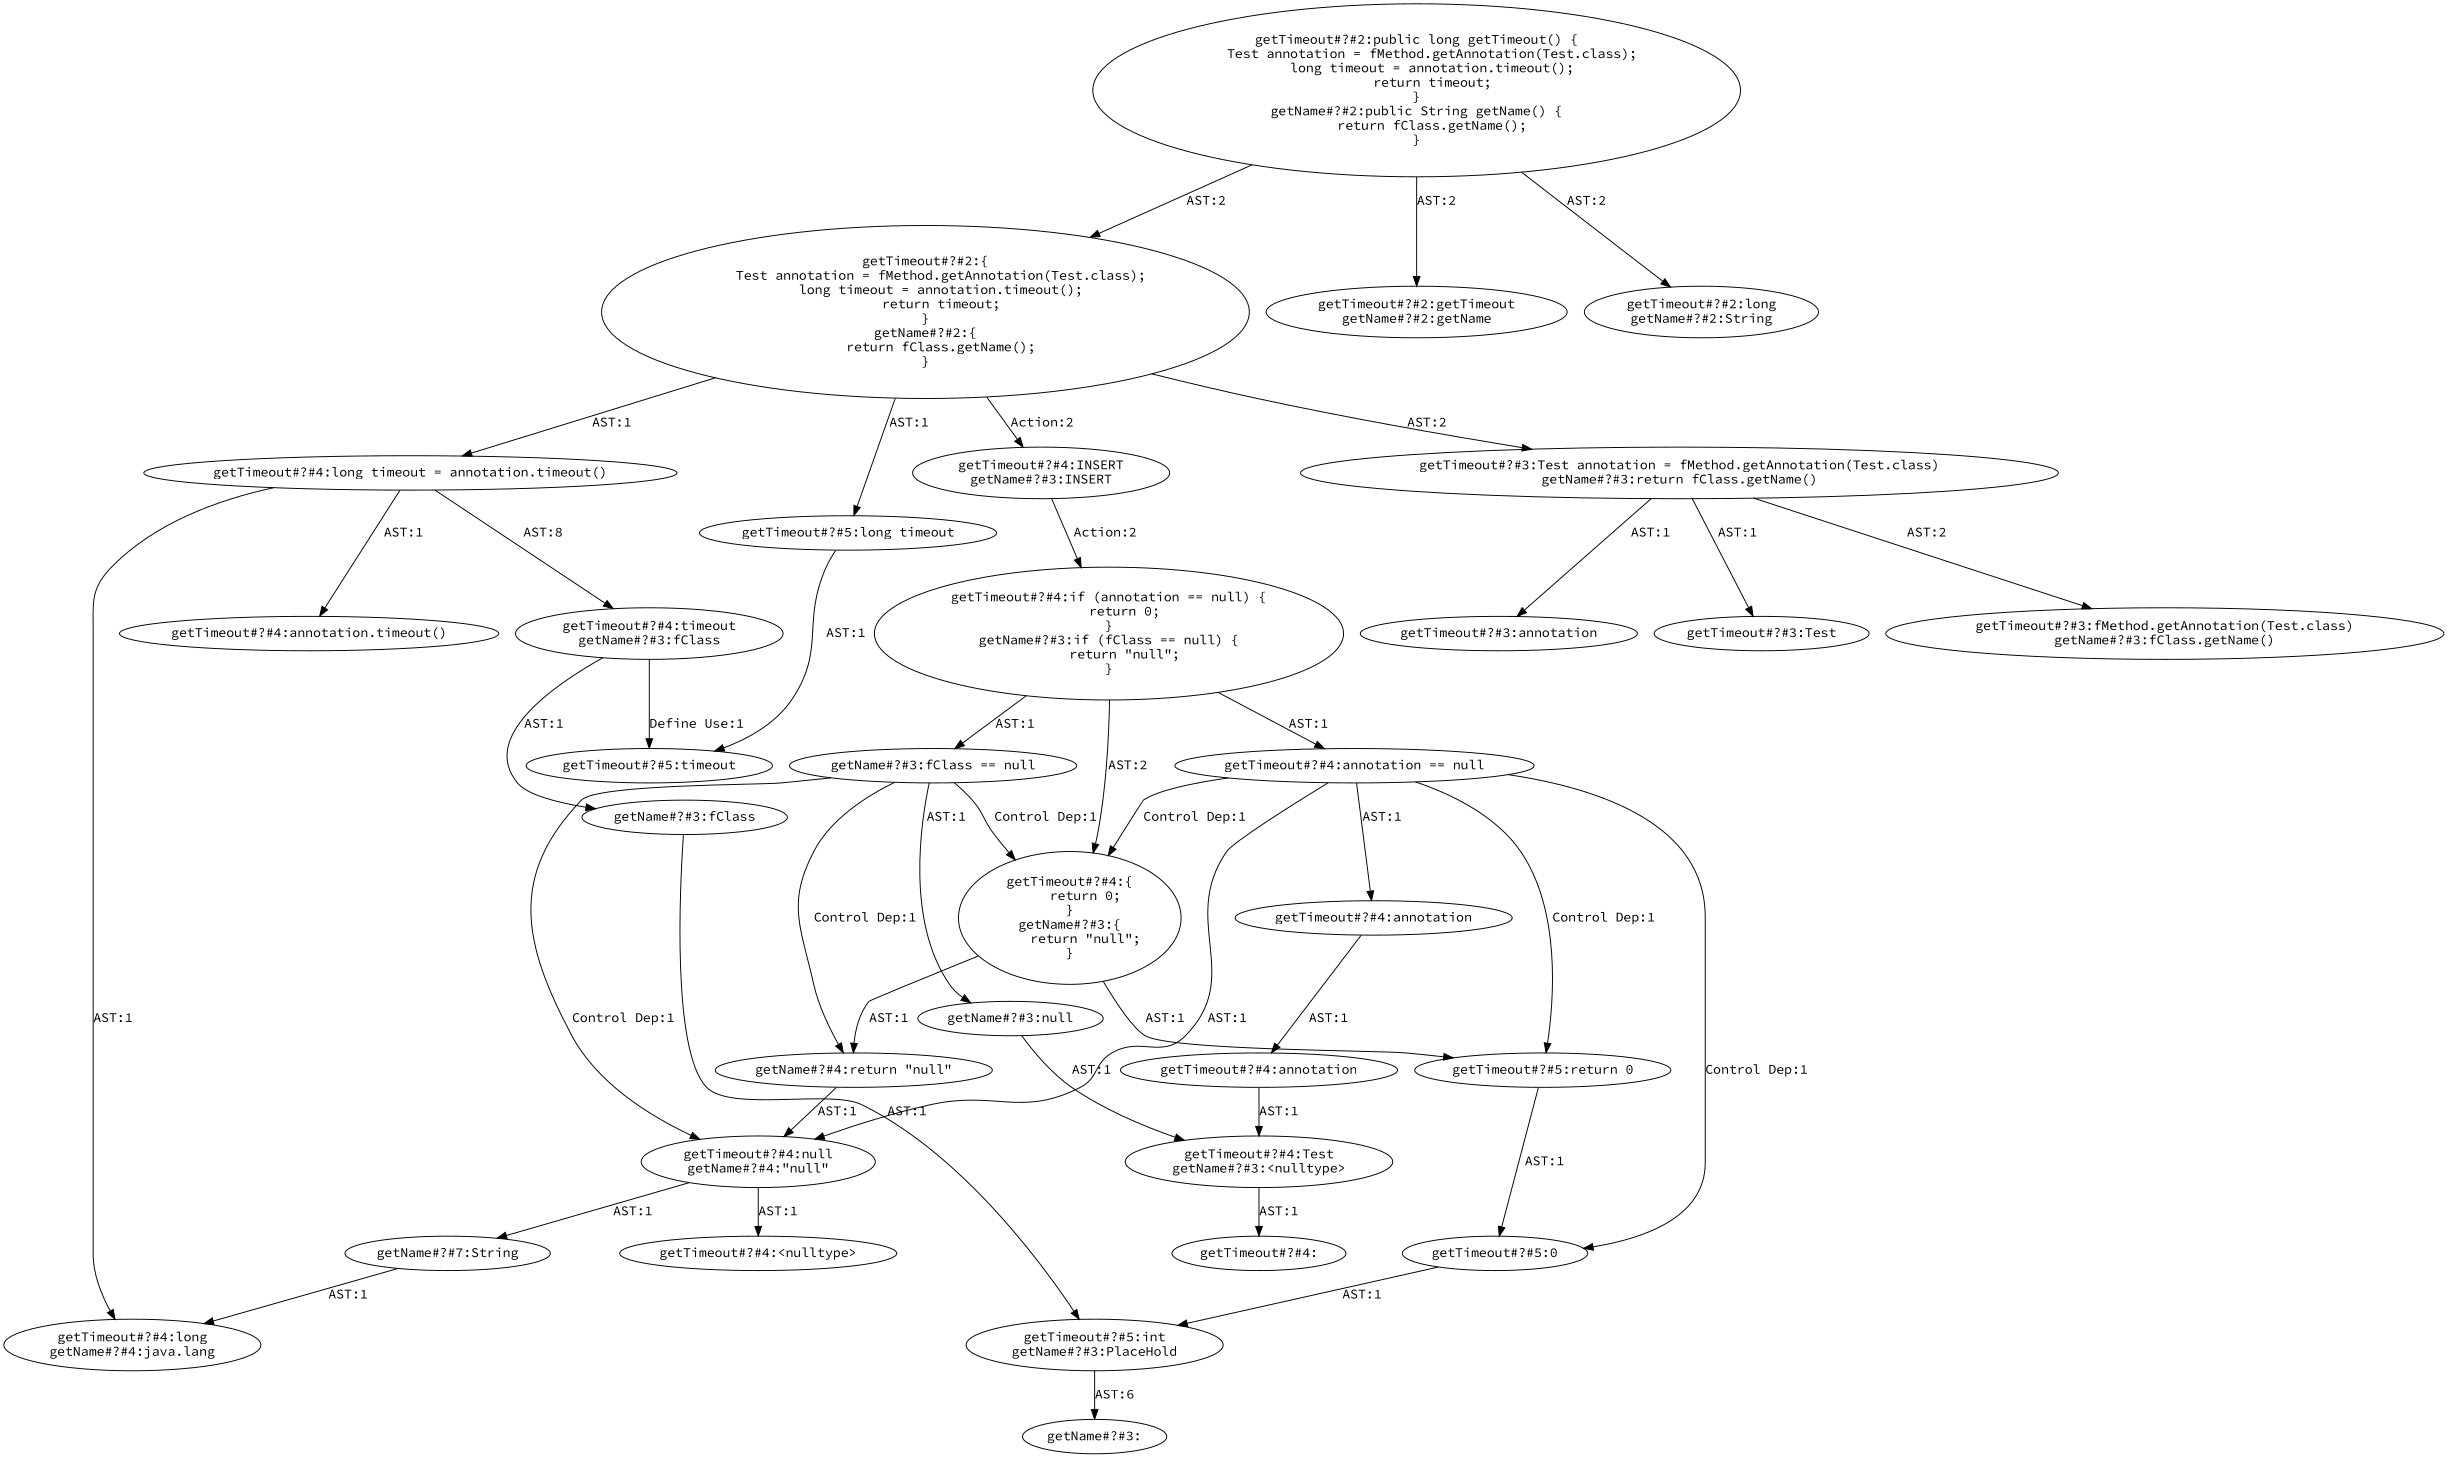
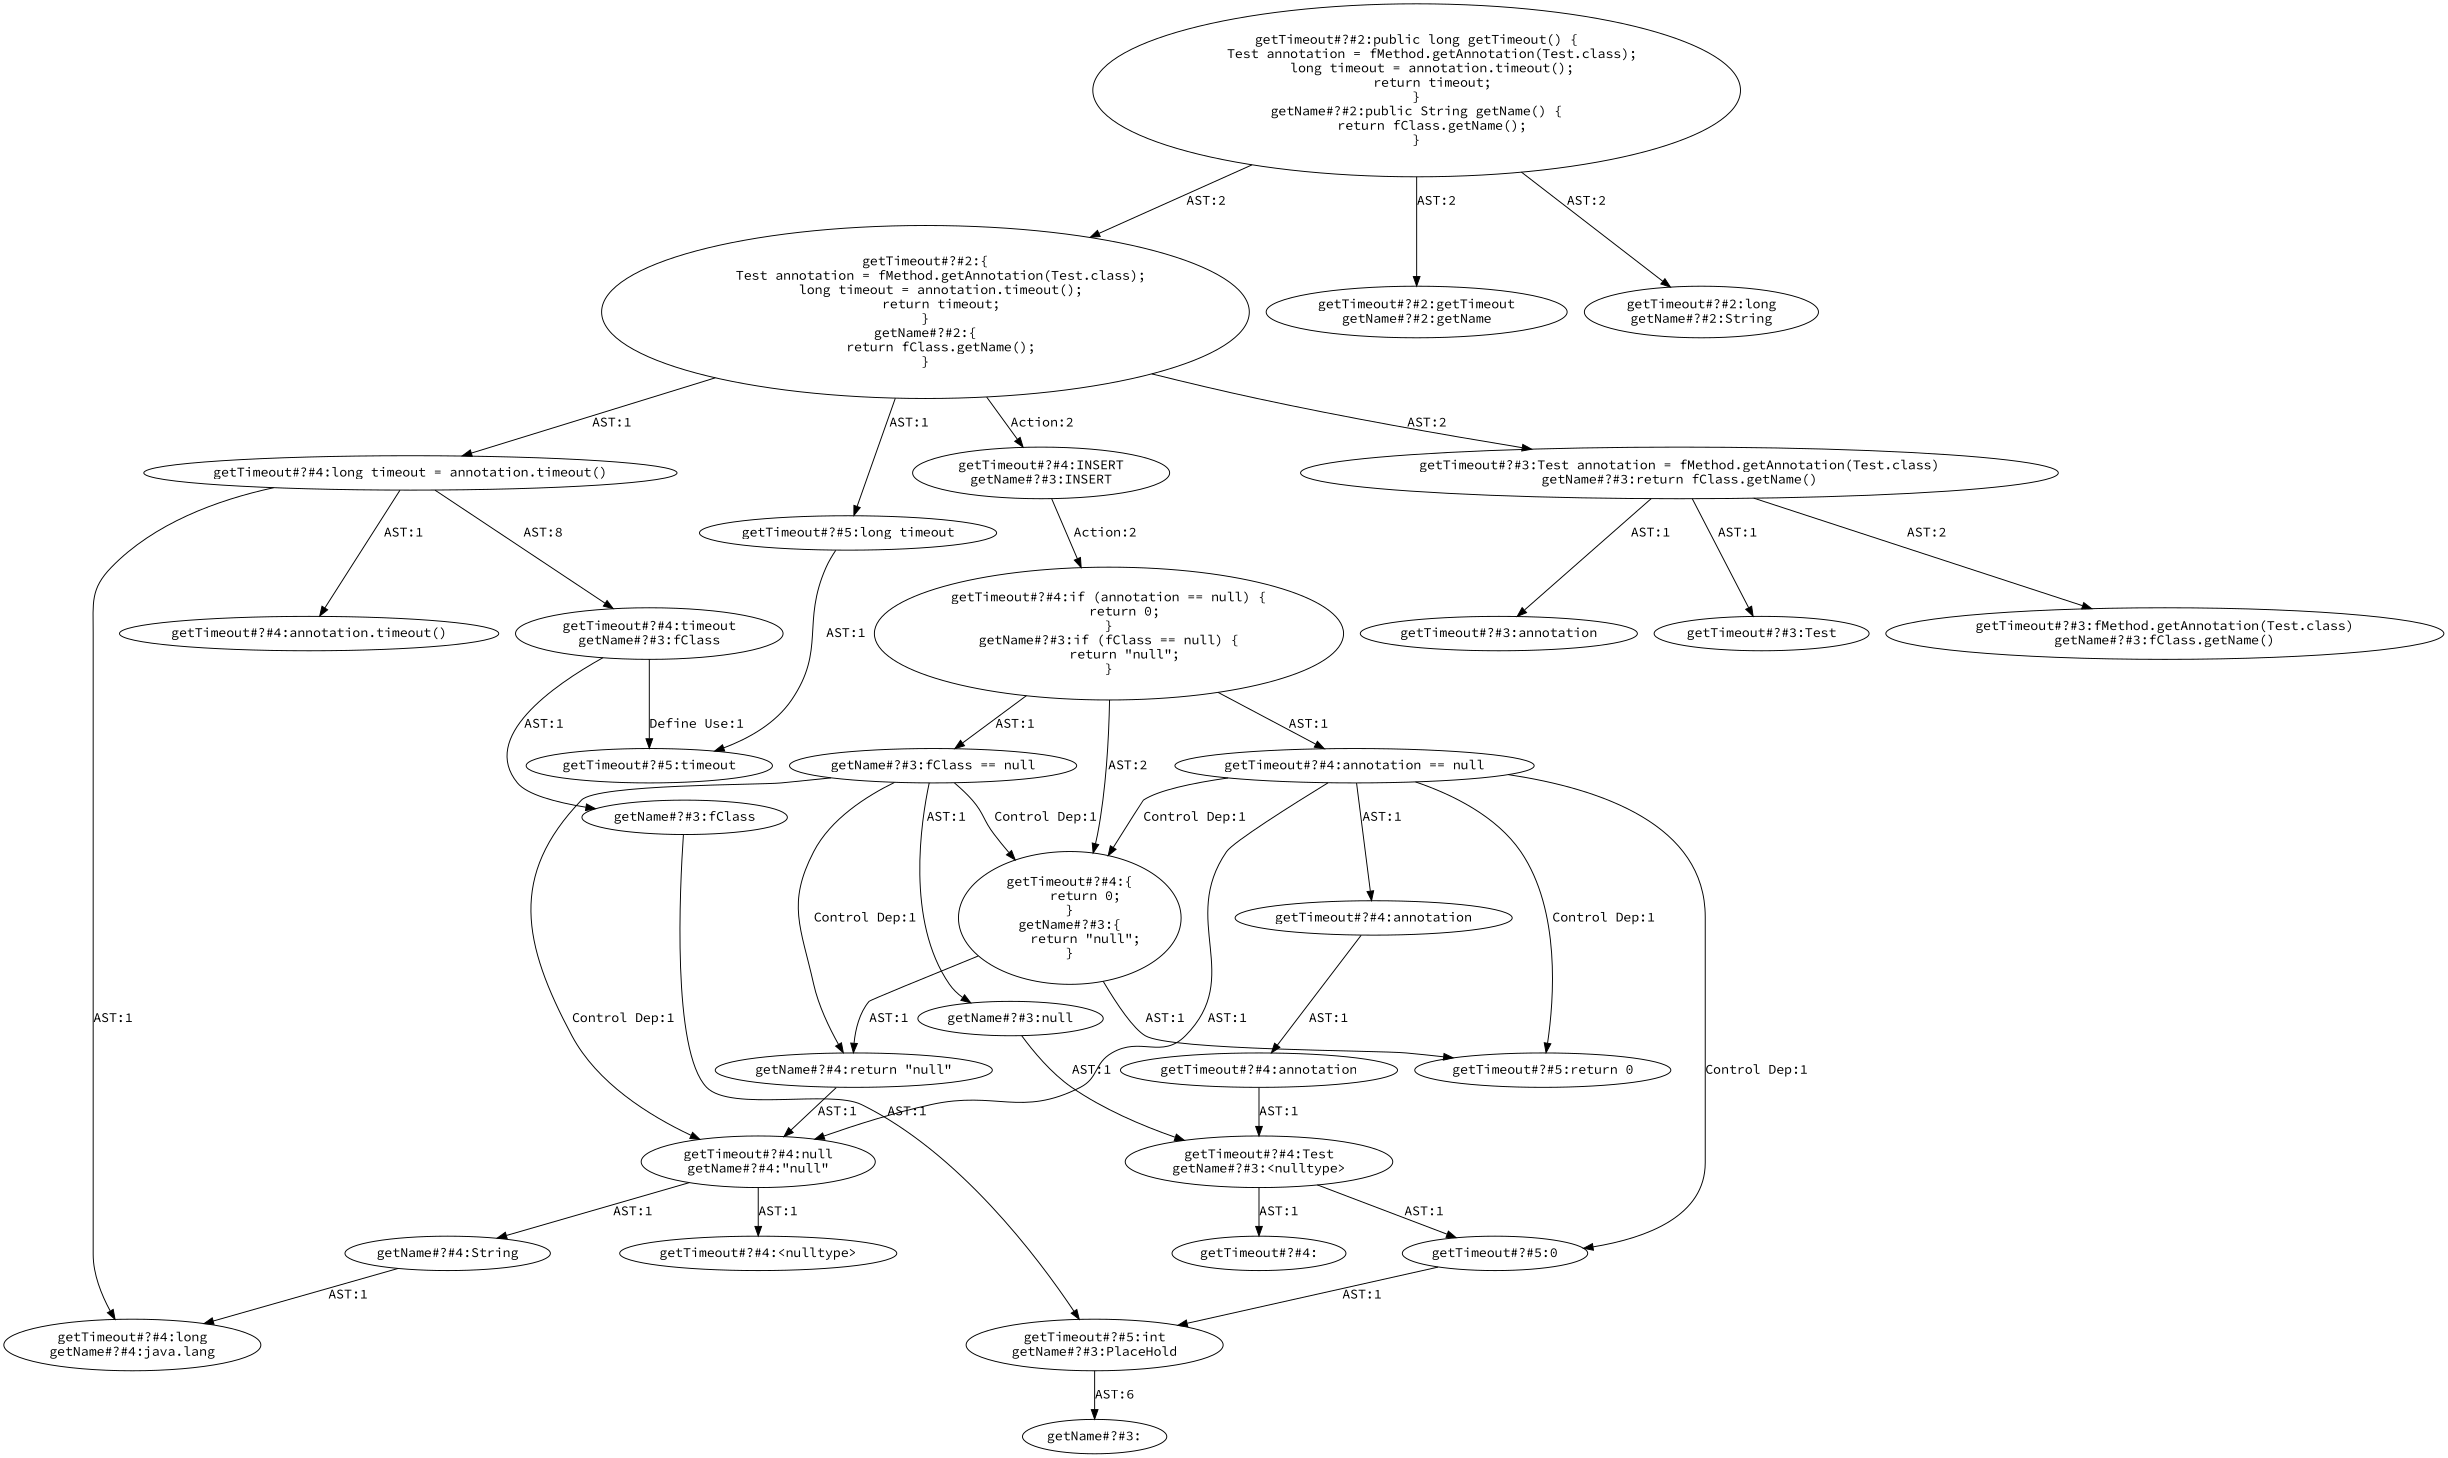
(1520, 1157) -> (1382, 1210)
(448, 1253) -> (448, 1253)
